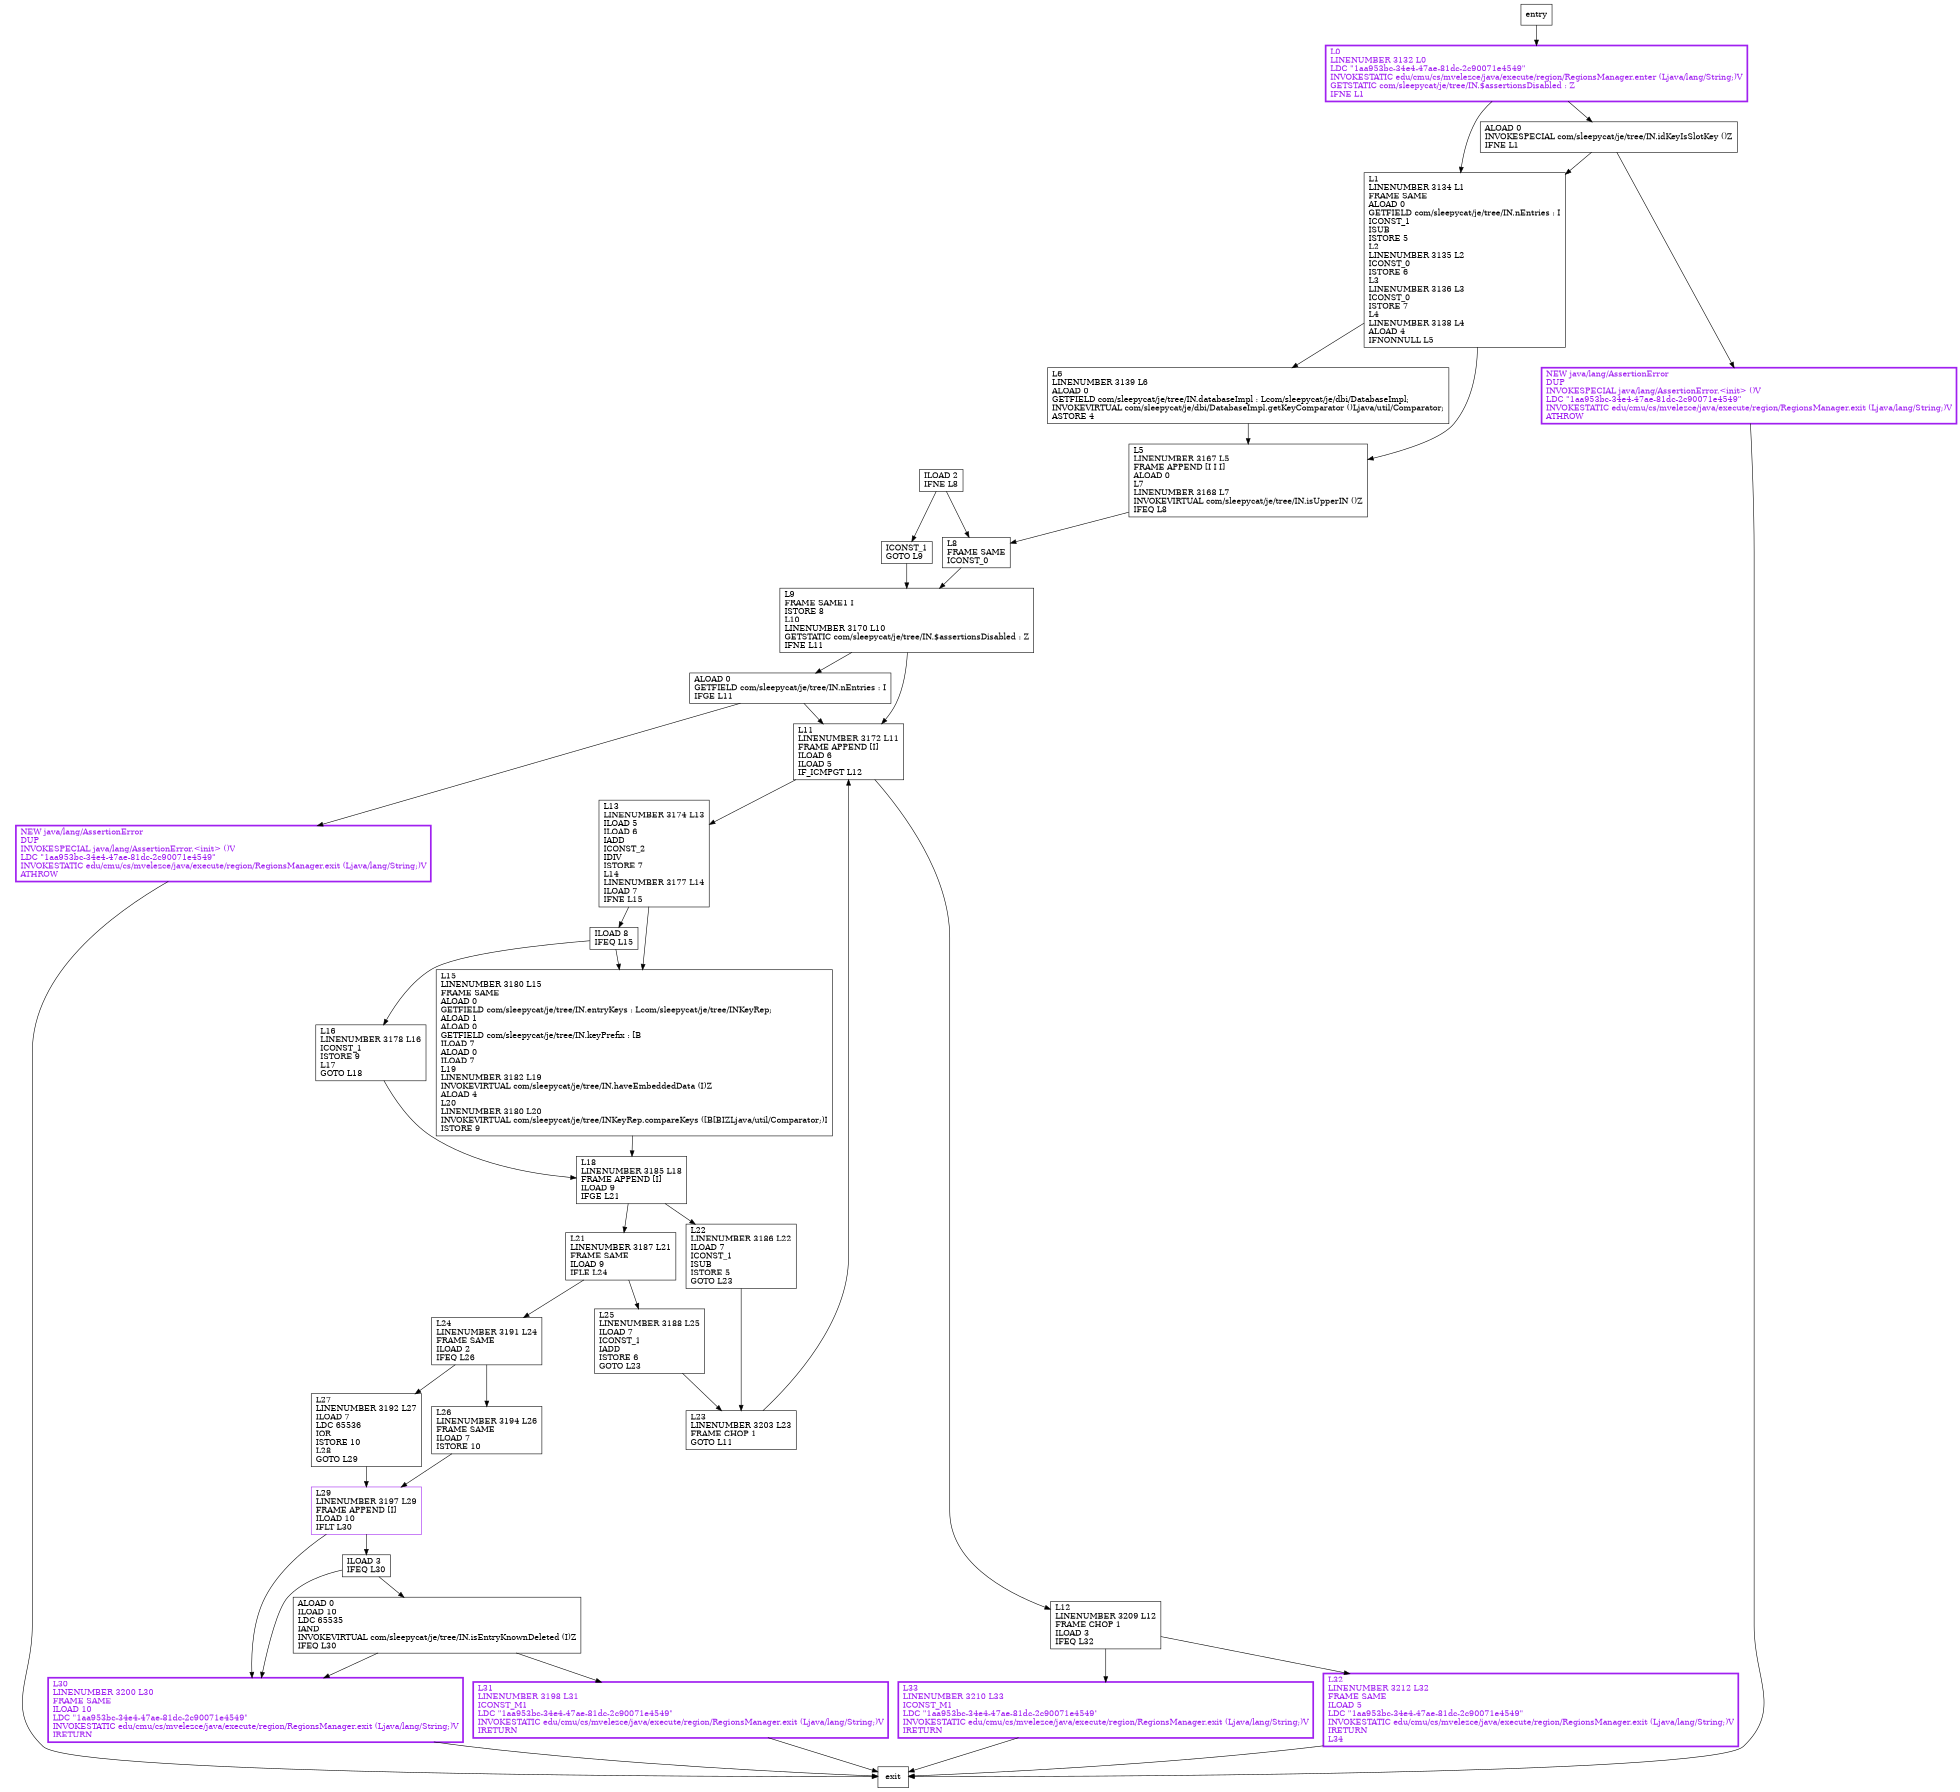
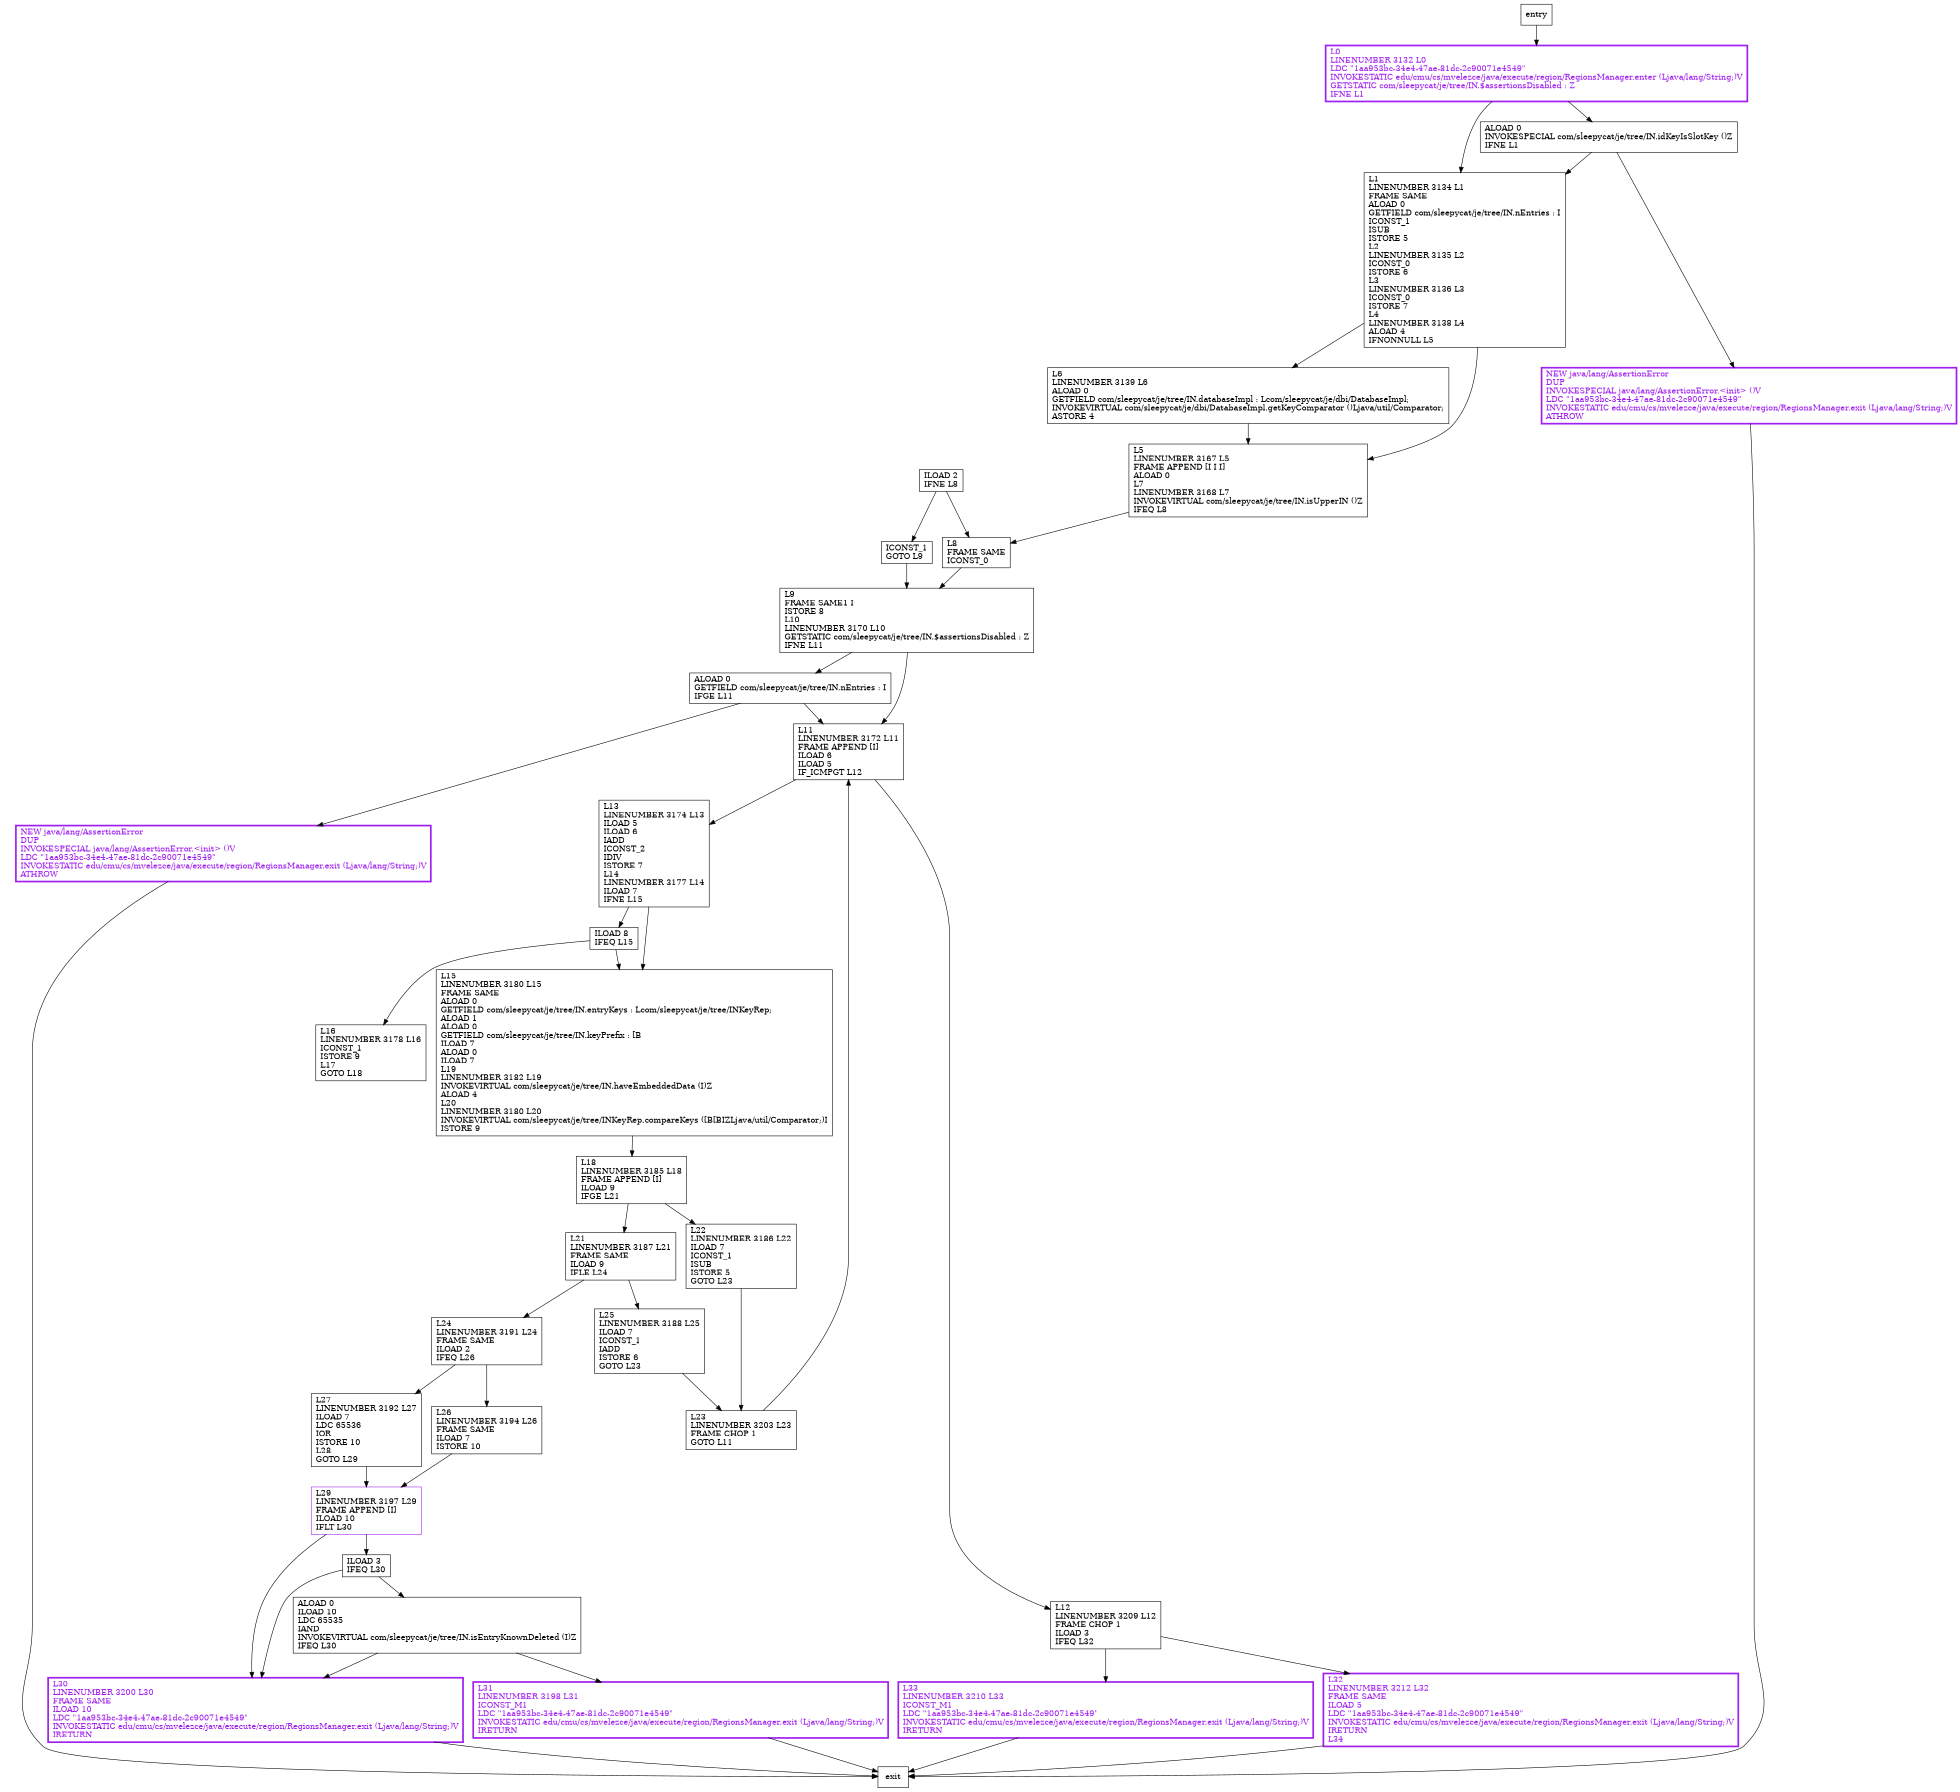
(463, 1153) -> none
